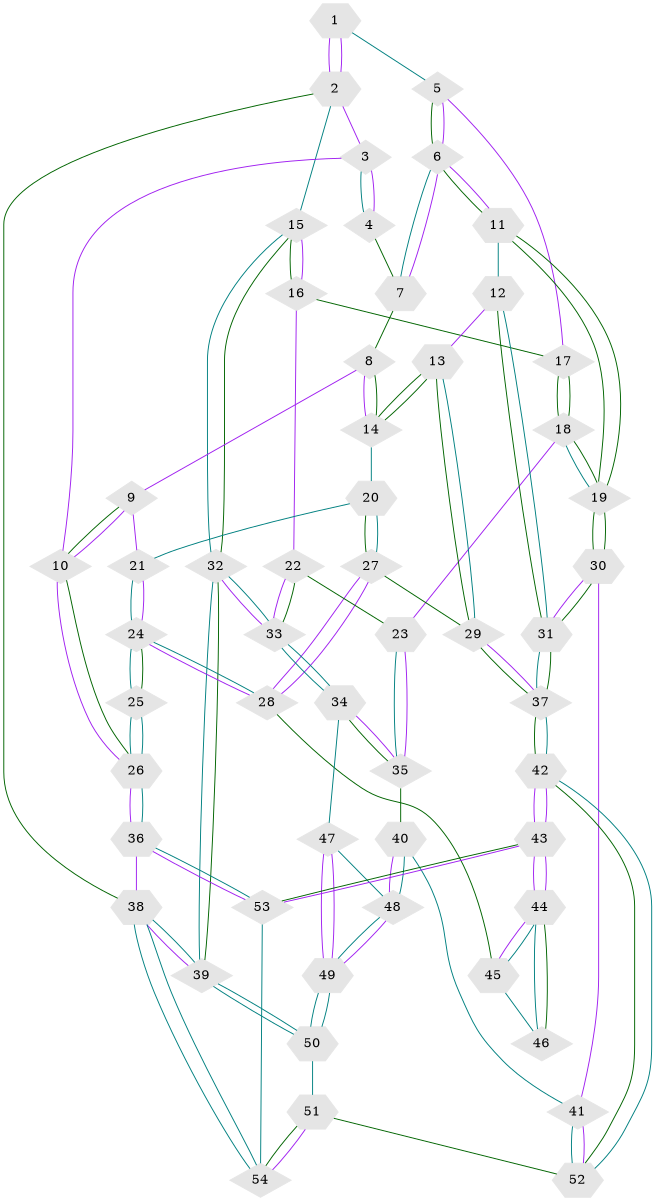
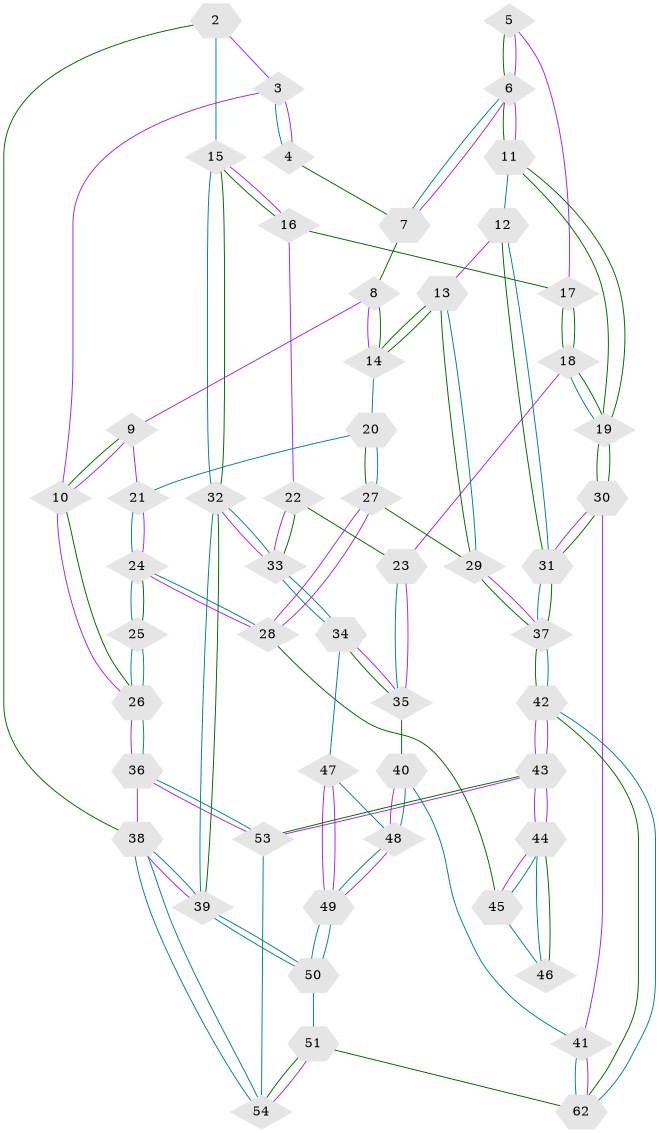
(335, 21) -> none
(578, 1180) -> (582, 1112)
